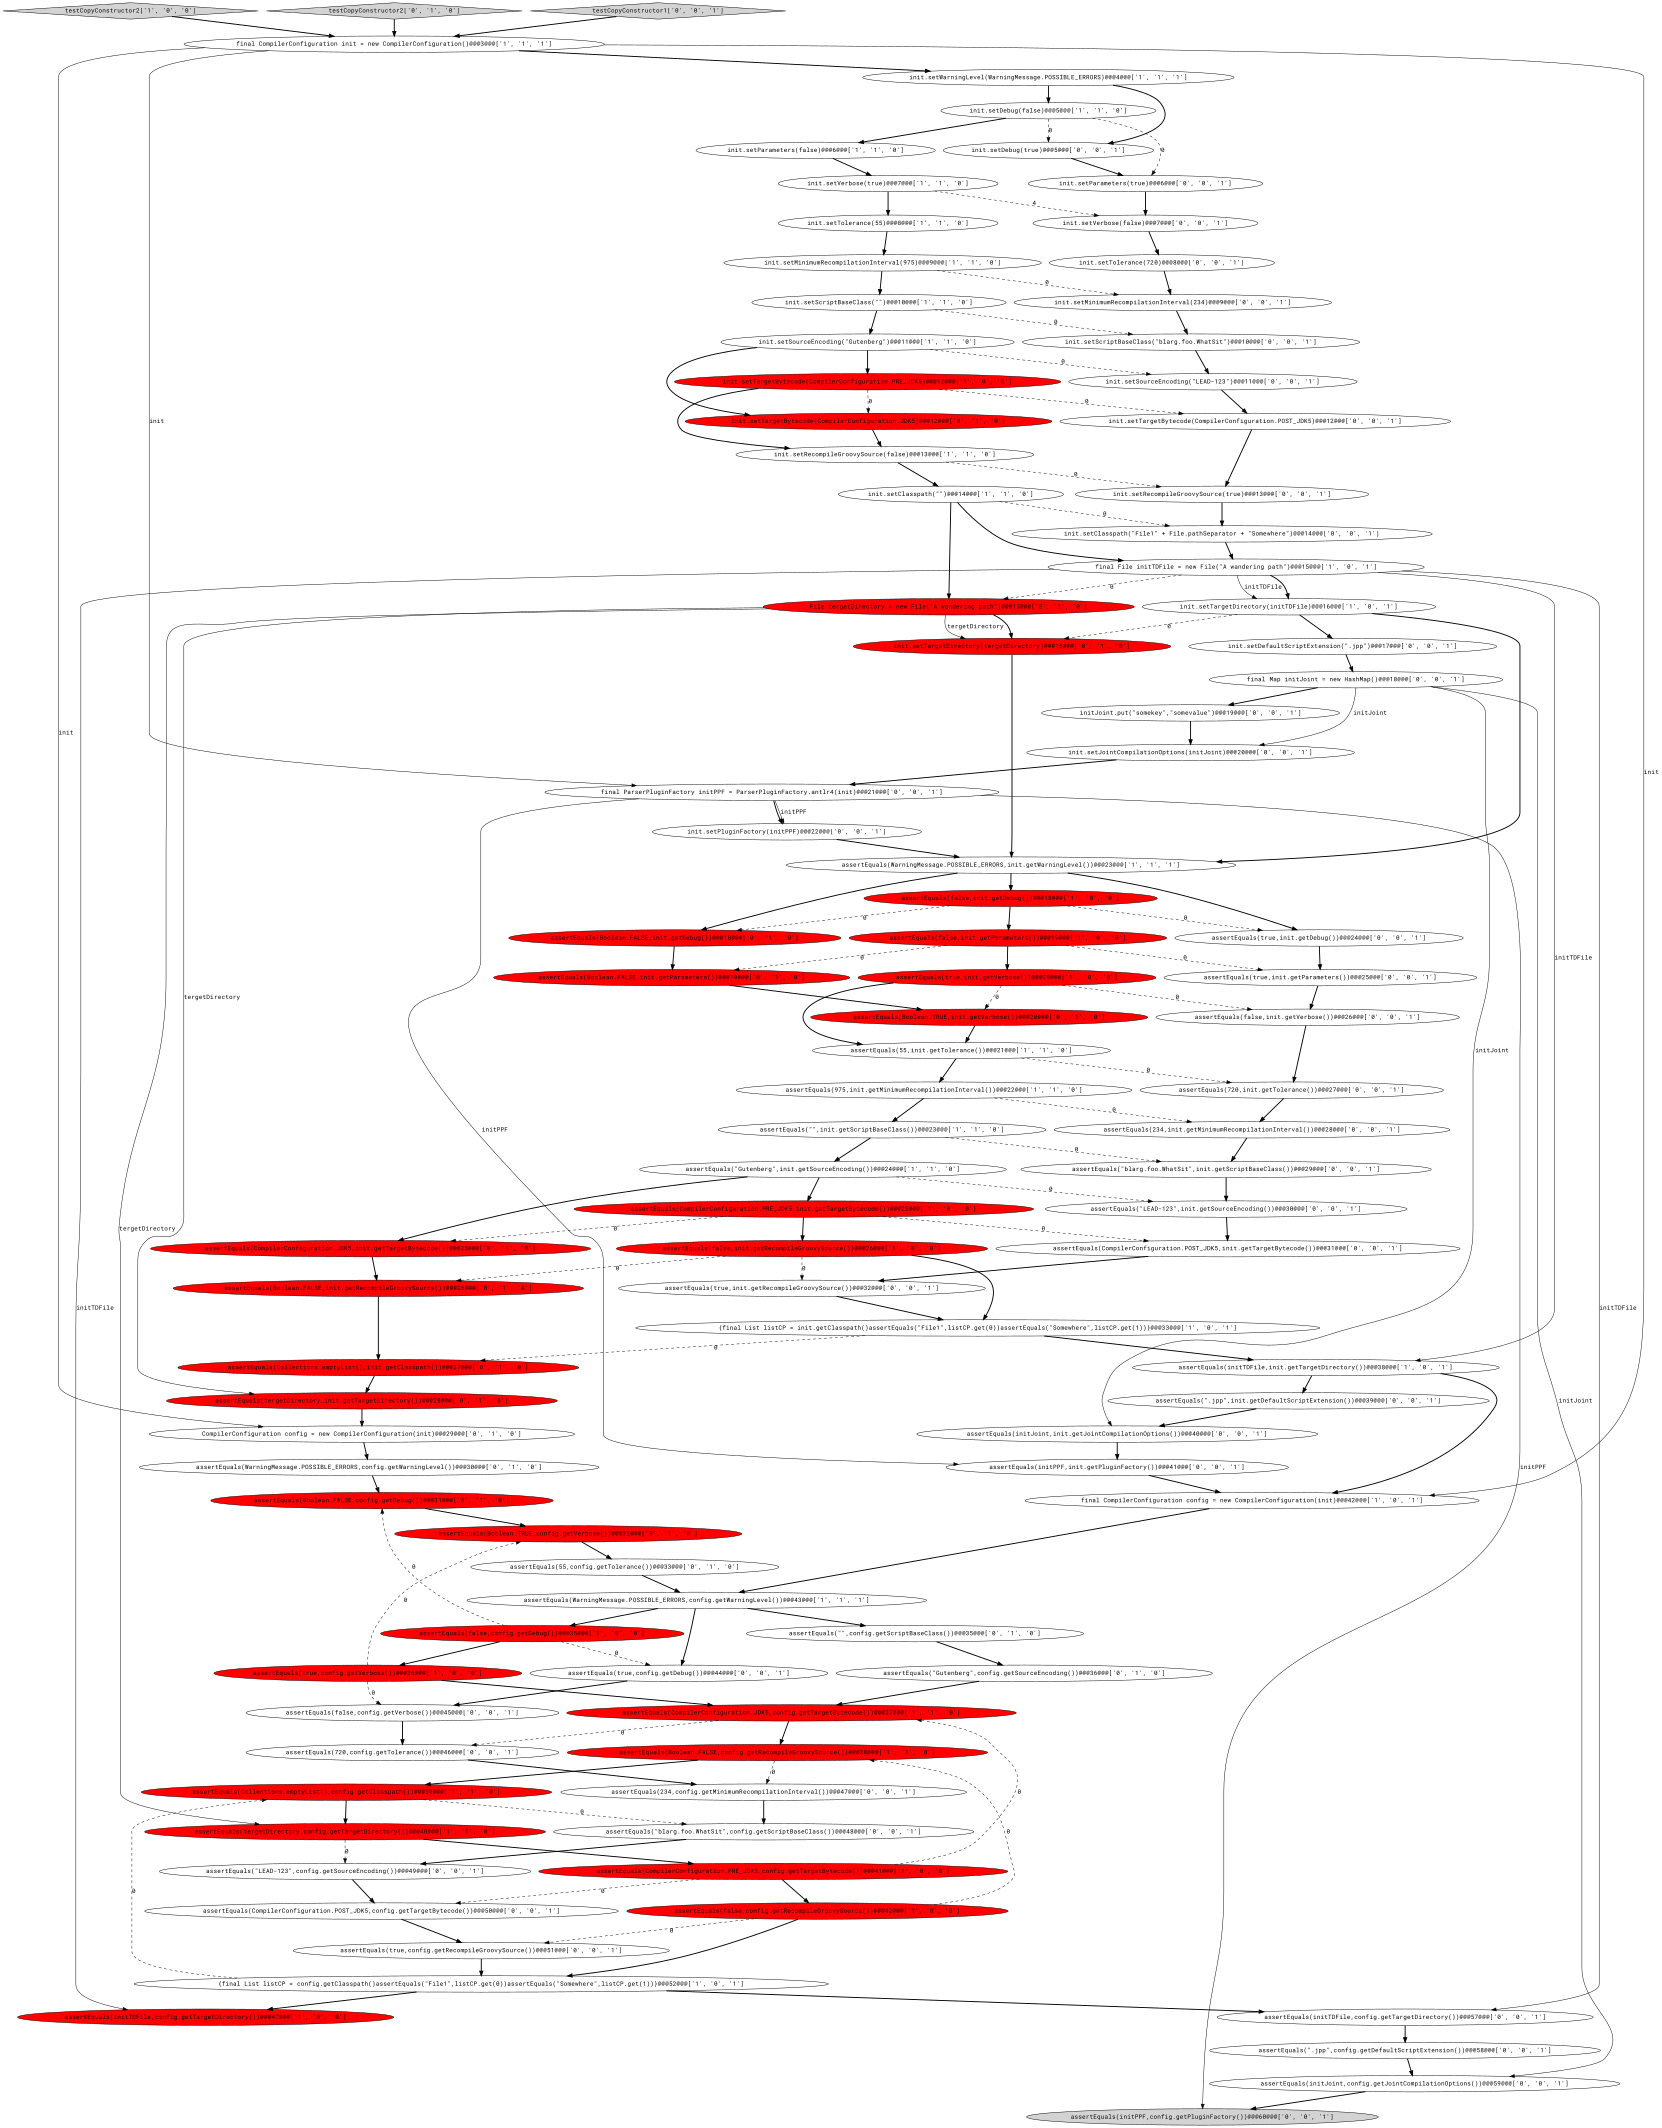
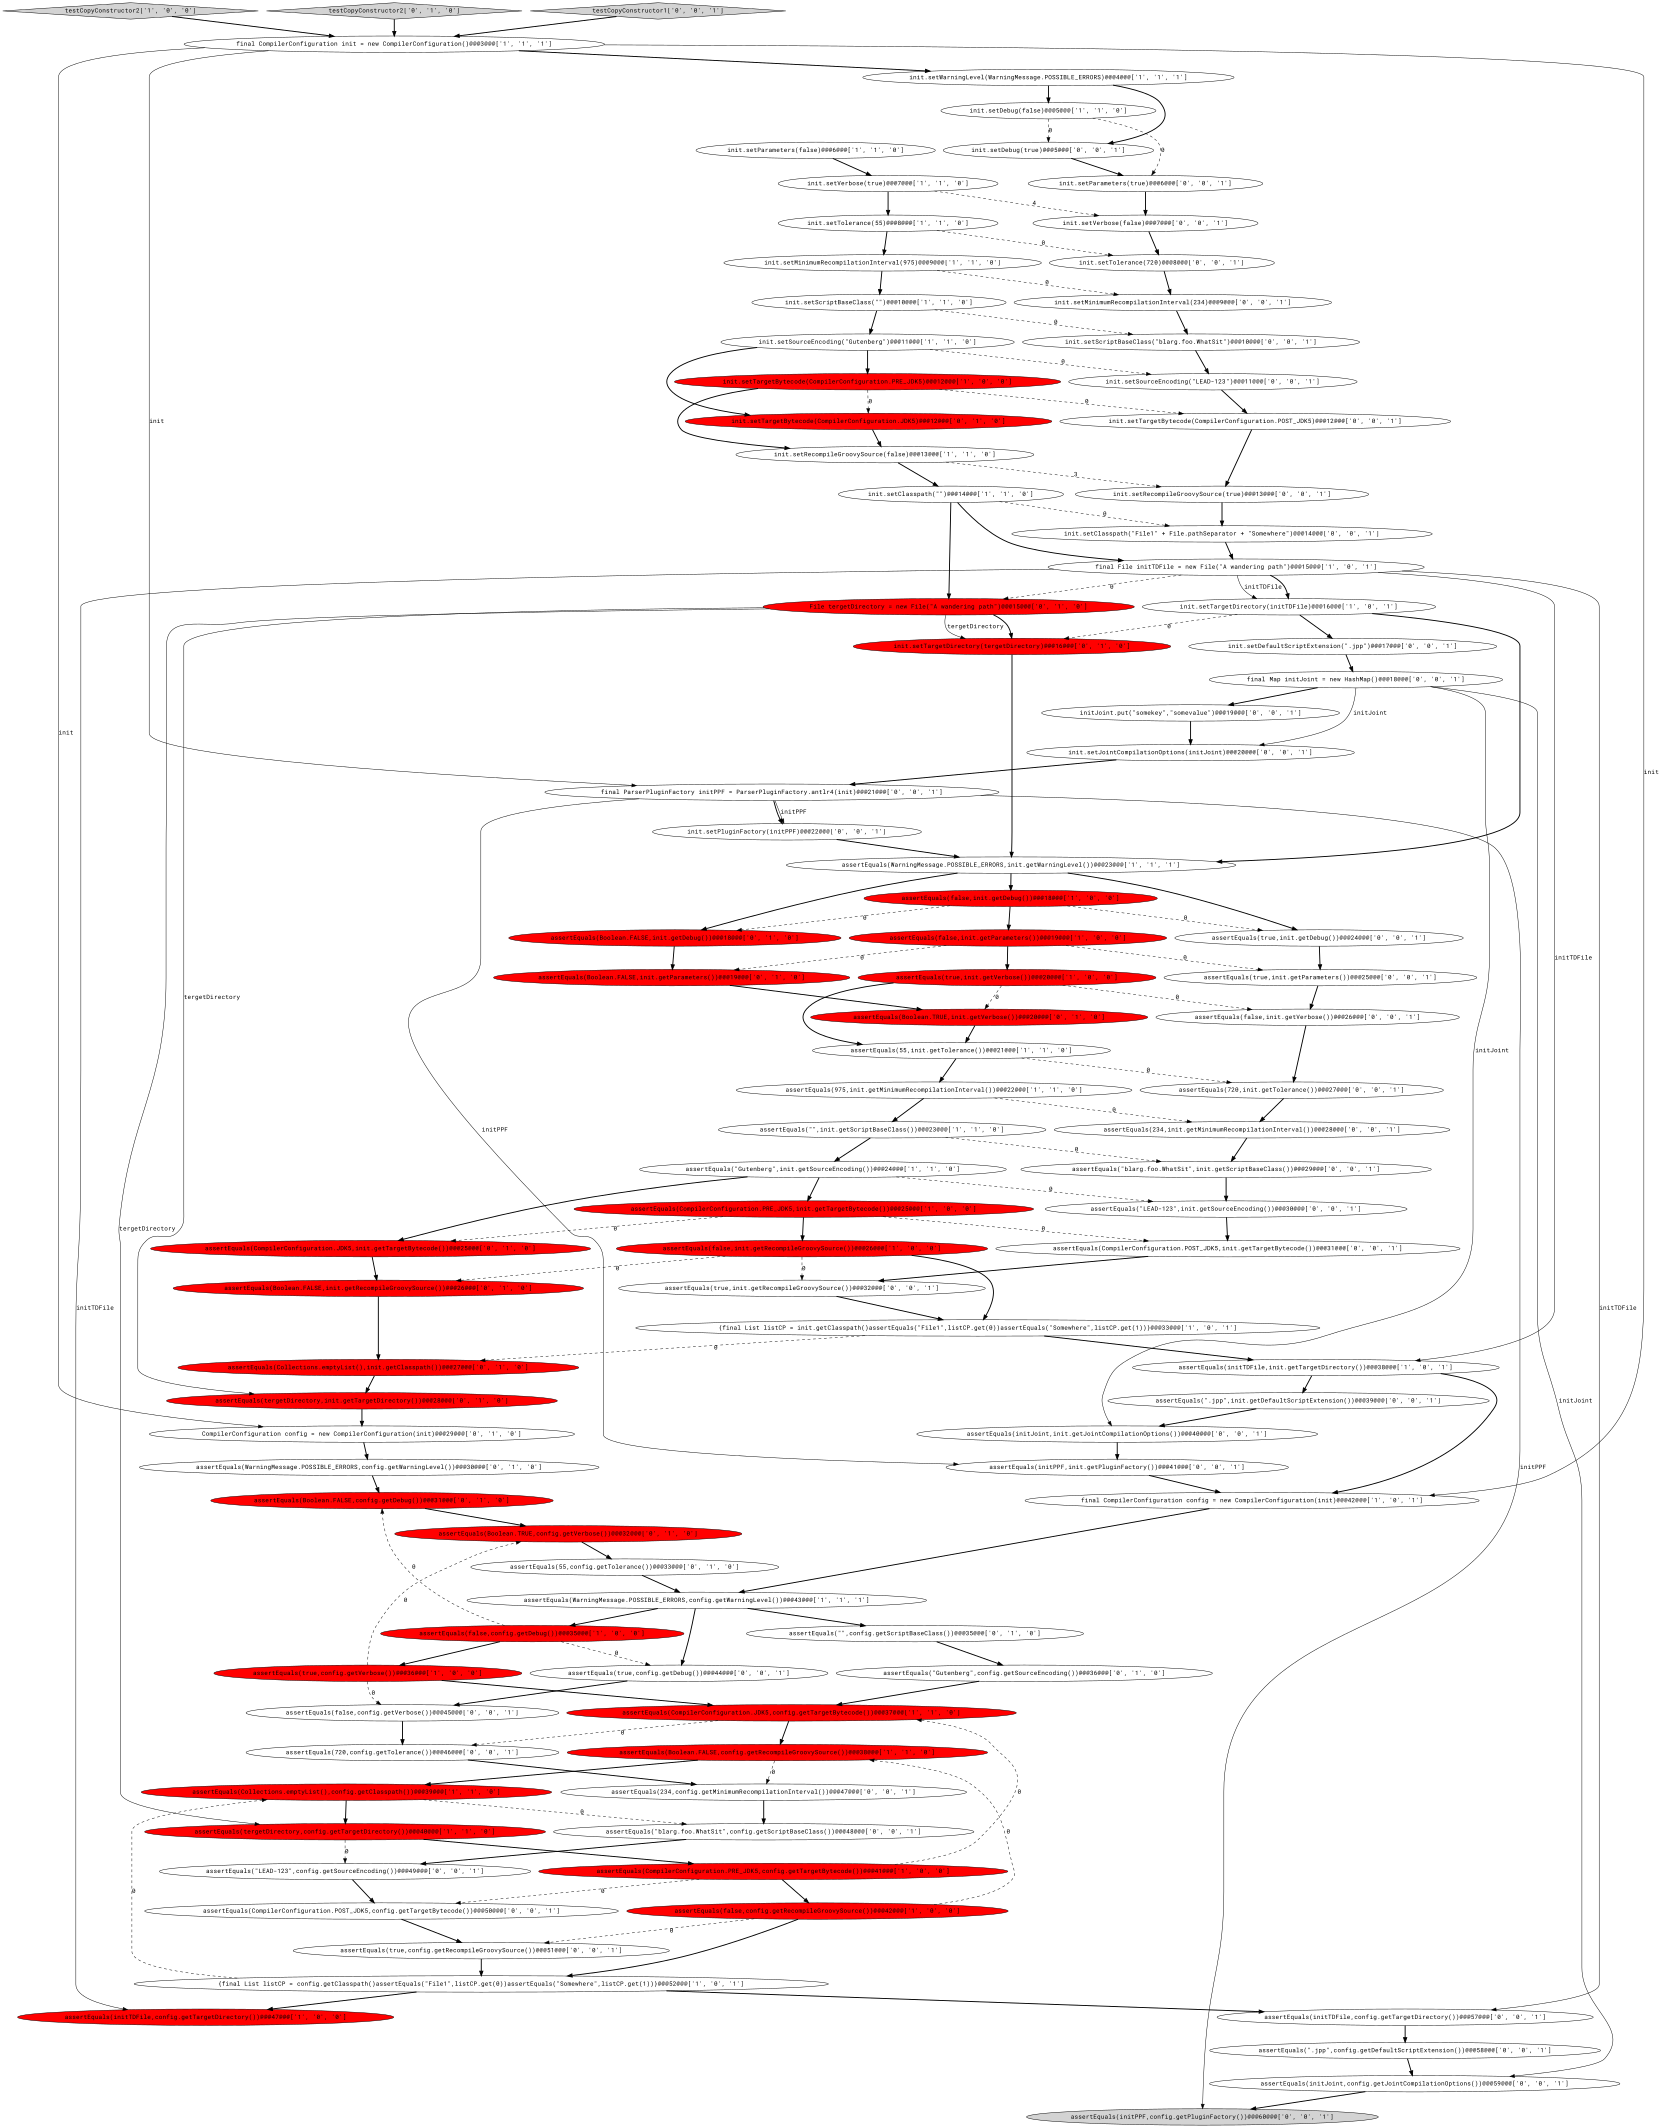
(935, 130) -> none
none -> (1023, 243)
(1076, 474) -> (1076, 474)
